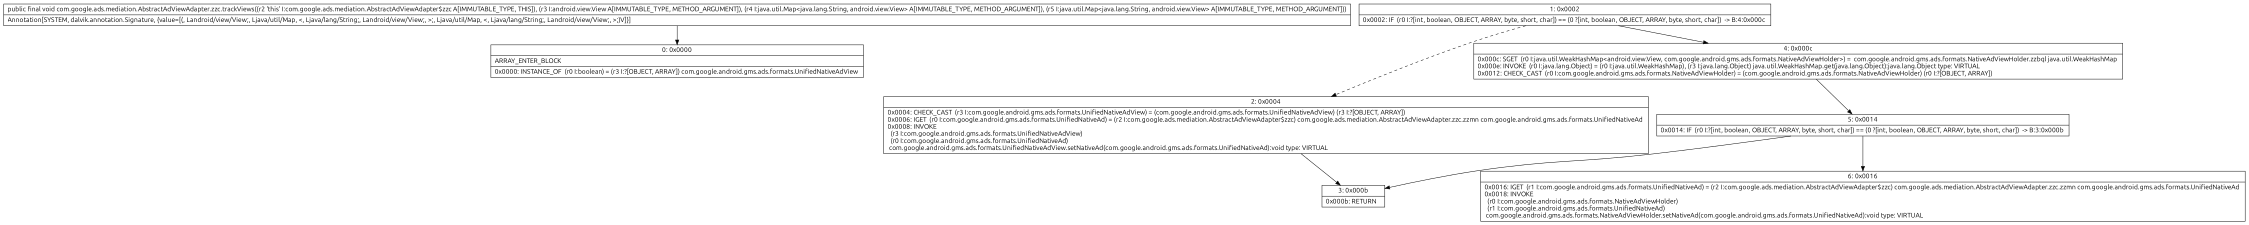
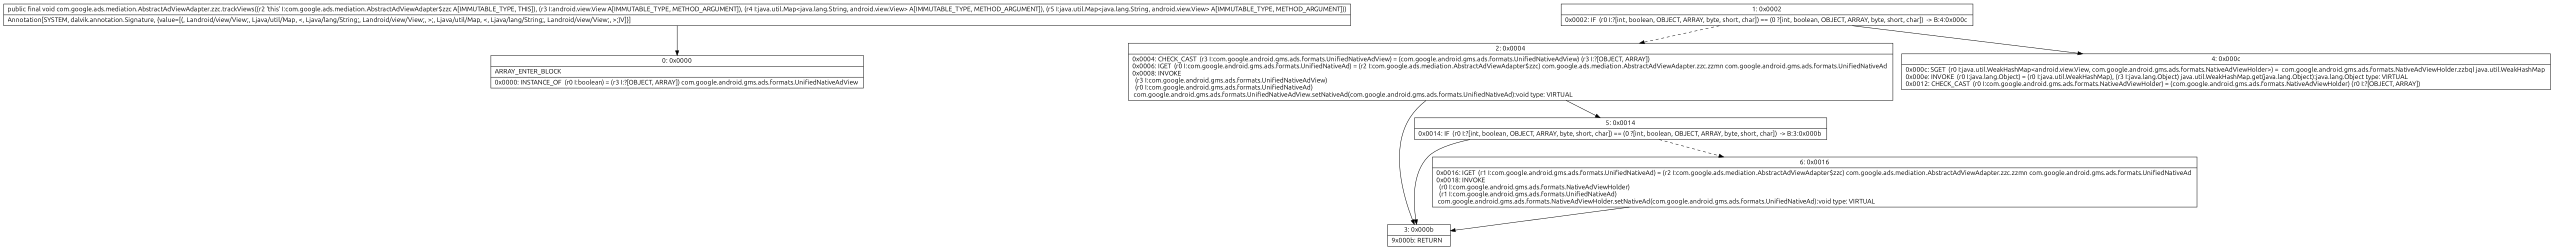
(1832, 95) -> (1581, 108)
(1863, 151) -> (1689, 148)
(1353, 201) -> (1419, 241)
none -> (1542, 219)
